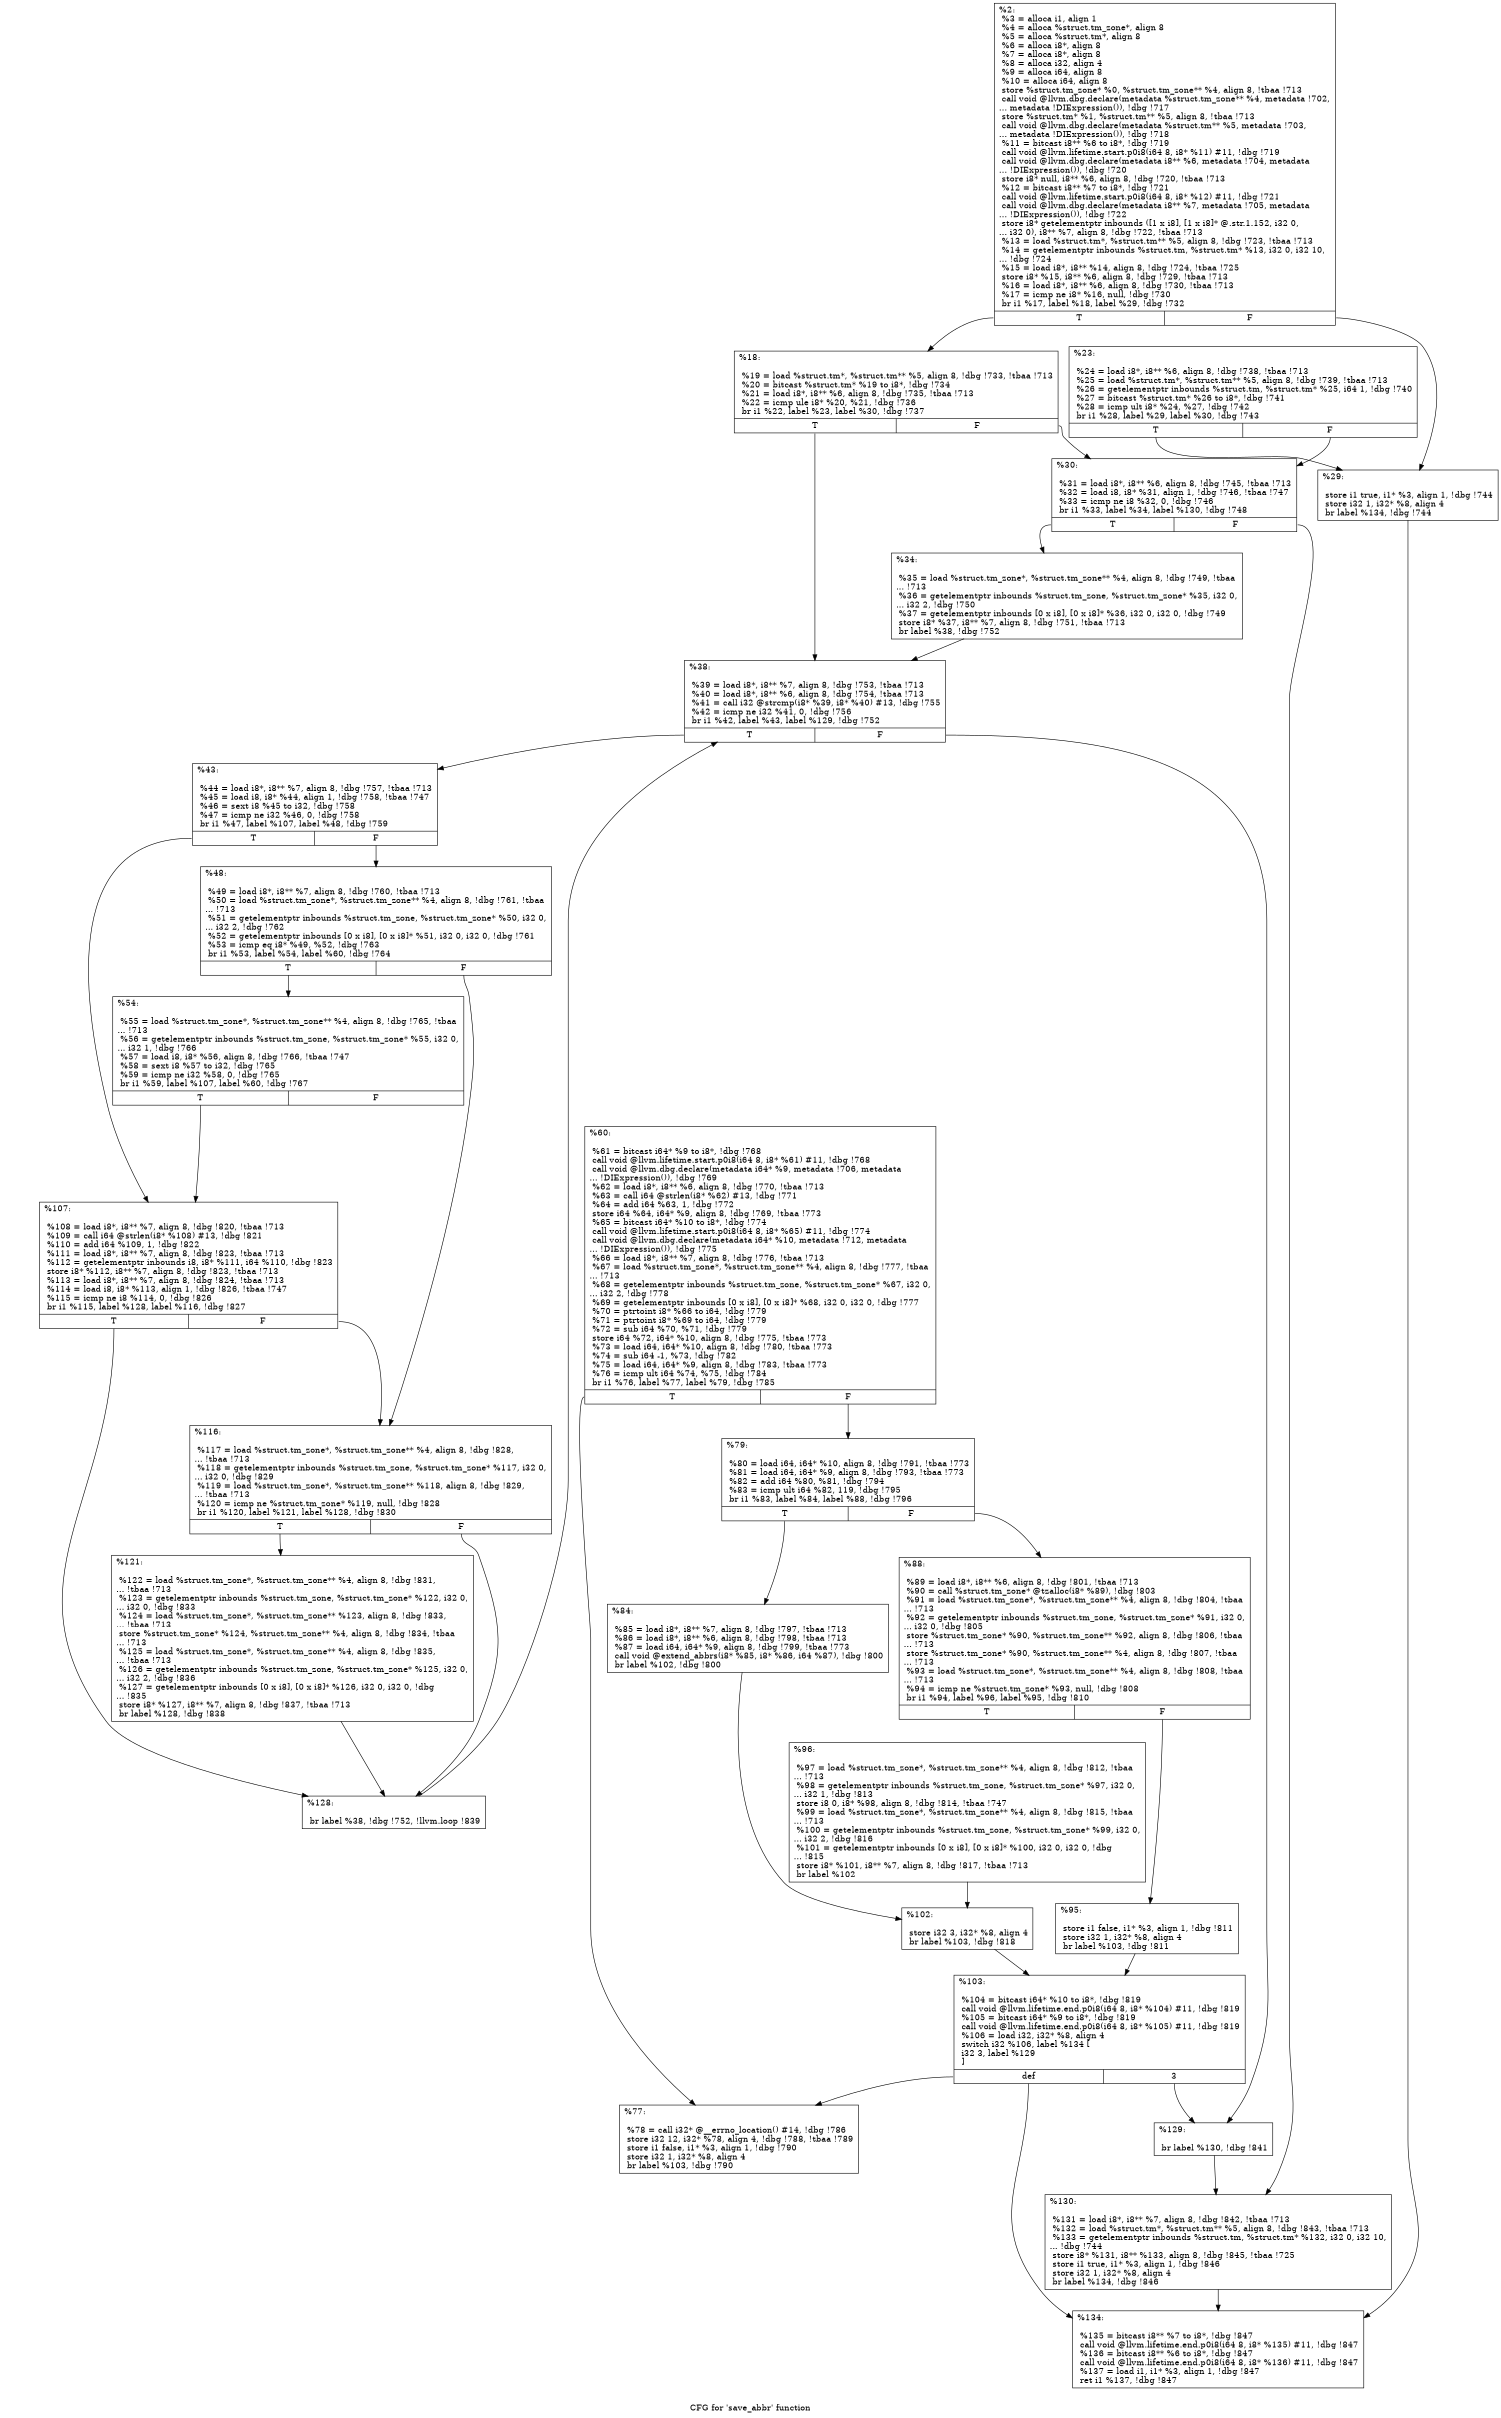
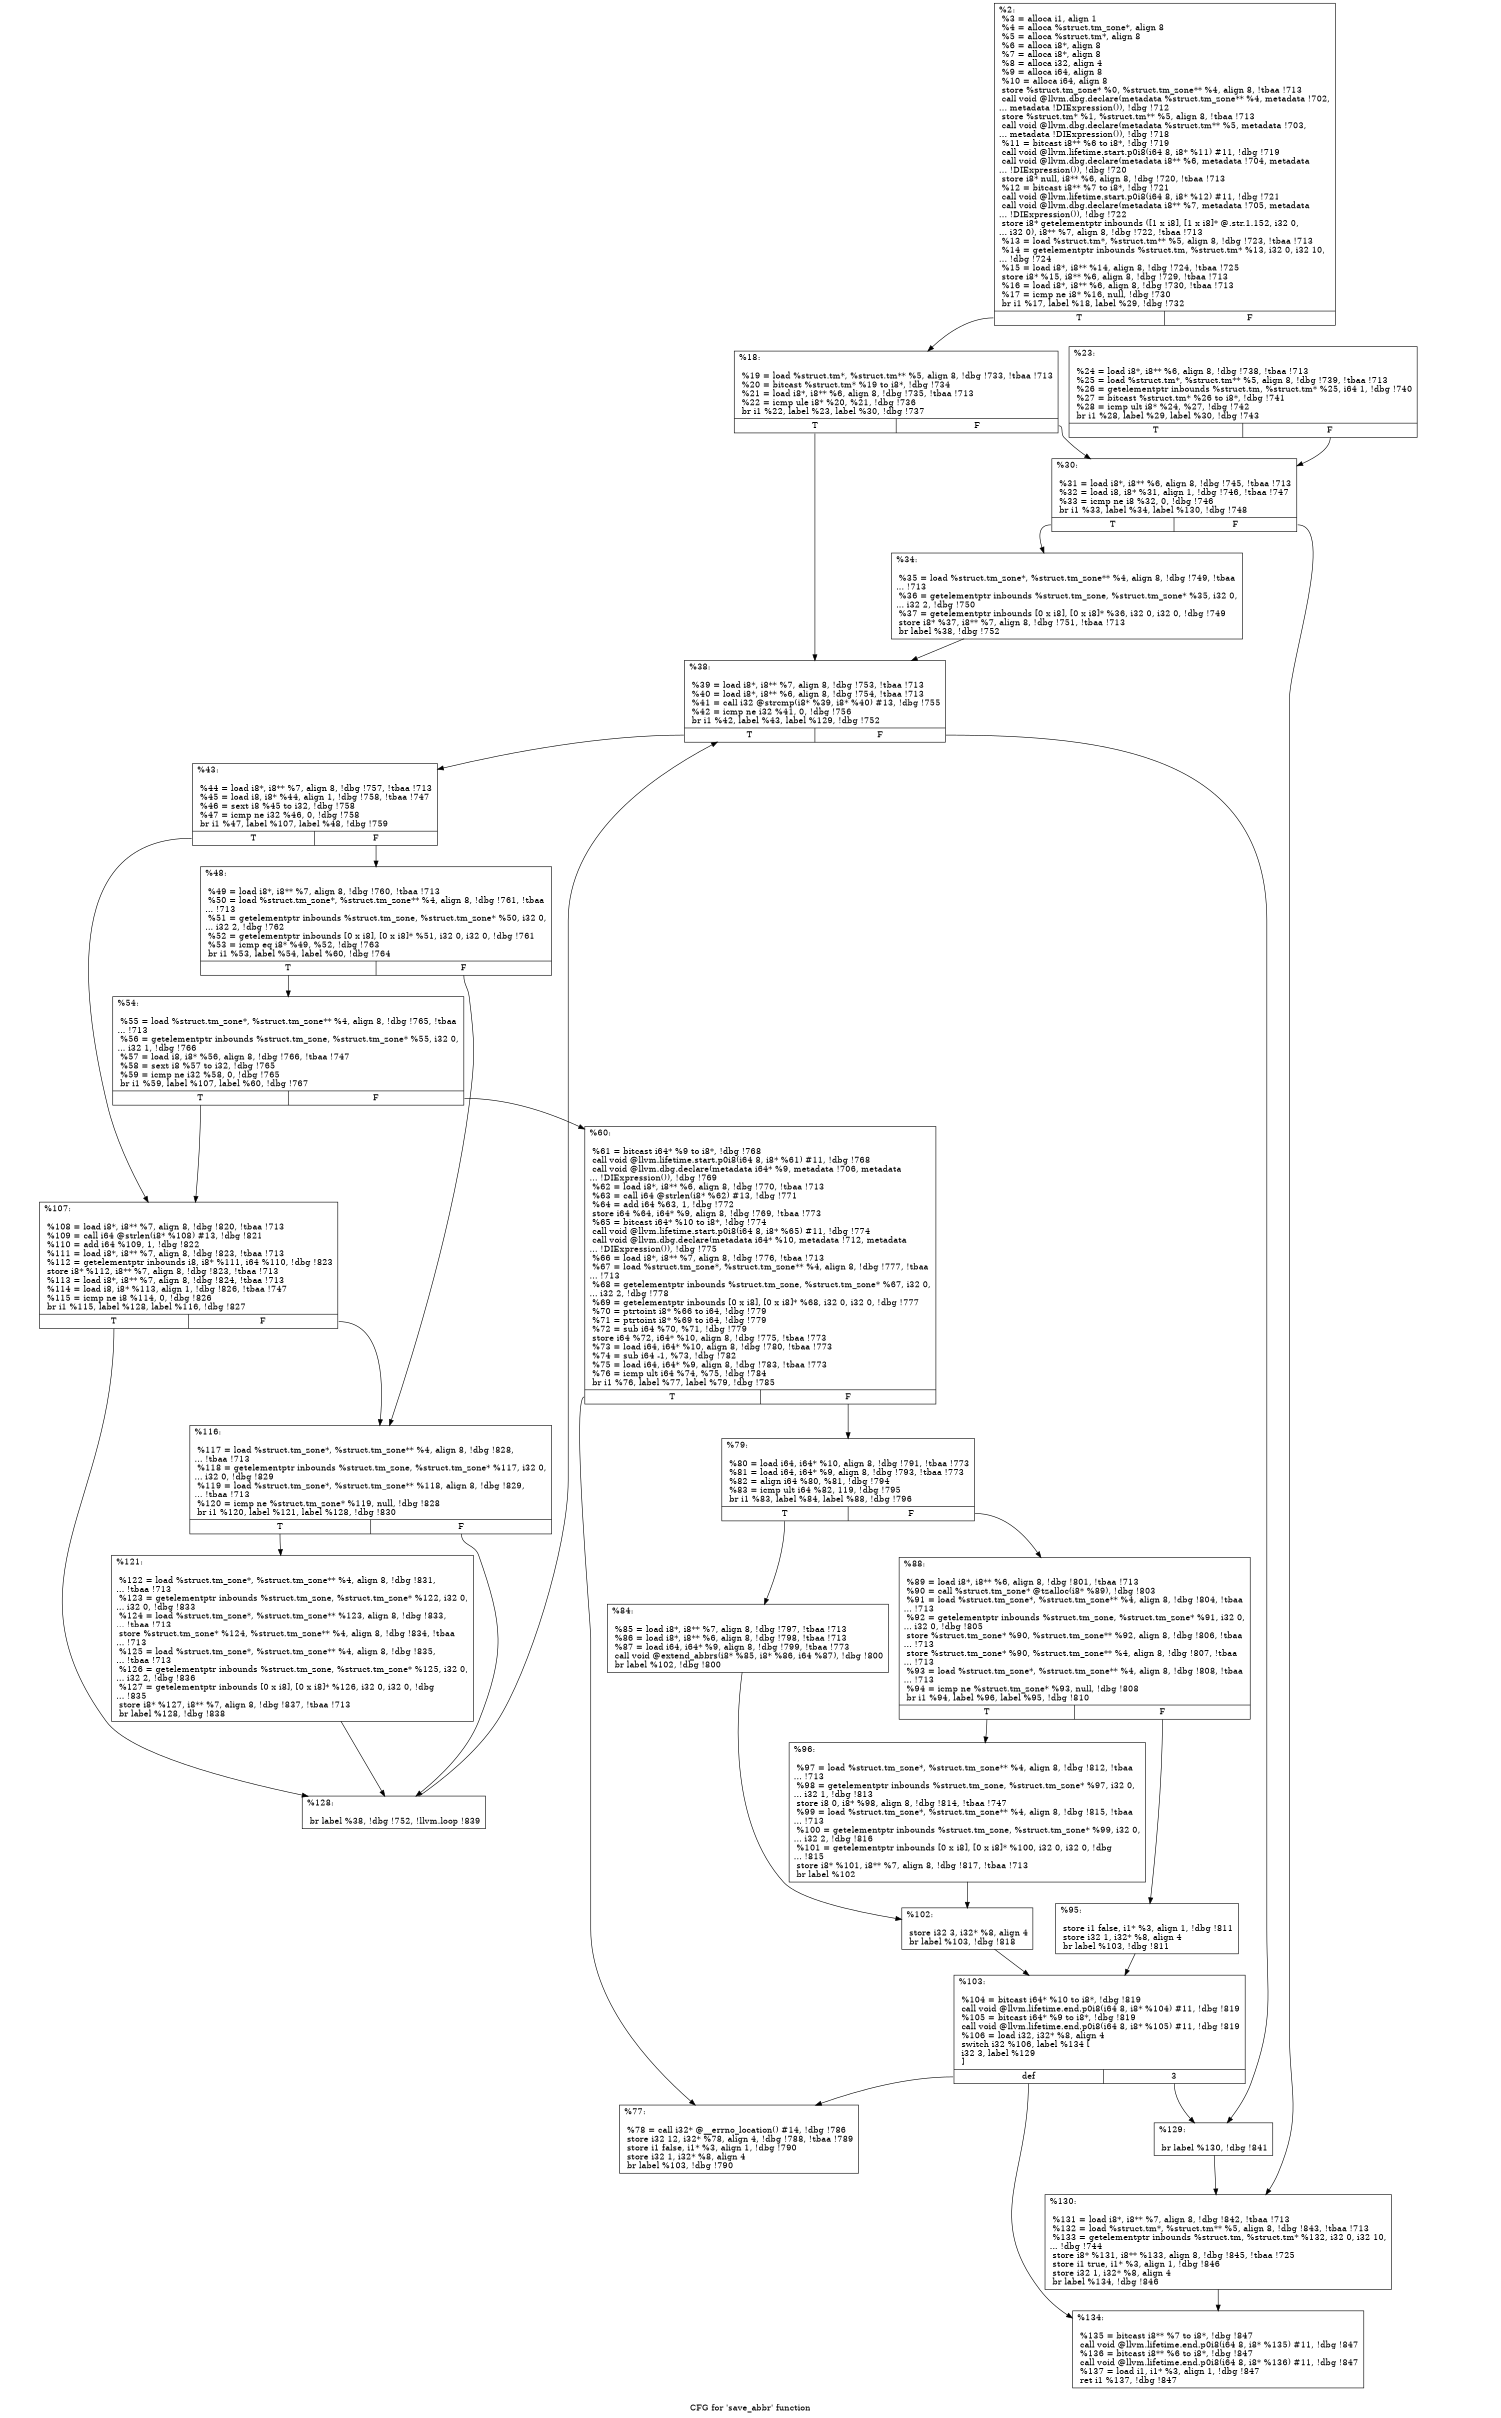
(1084, 108) -> (1084, 108)
(1408, 495) -> none
none -> (523, 1106)
(806, 1481) -> (808, 1481)
none -> (987, 1728)
